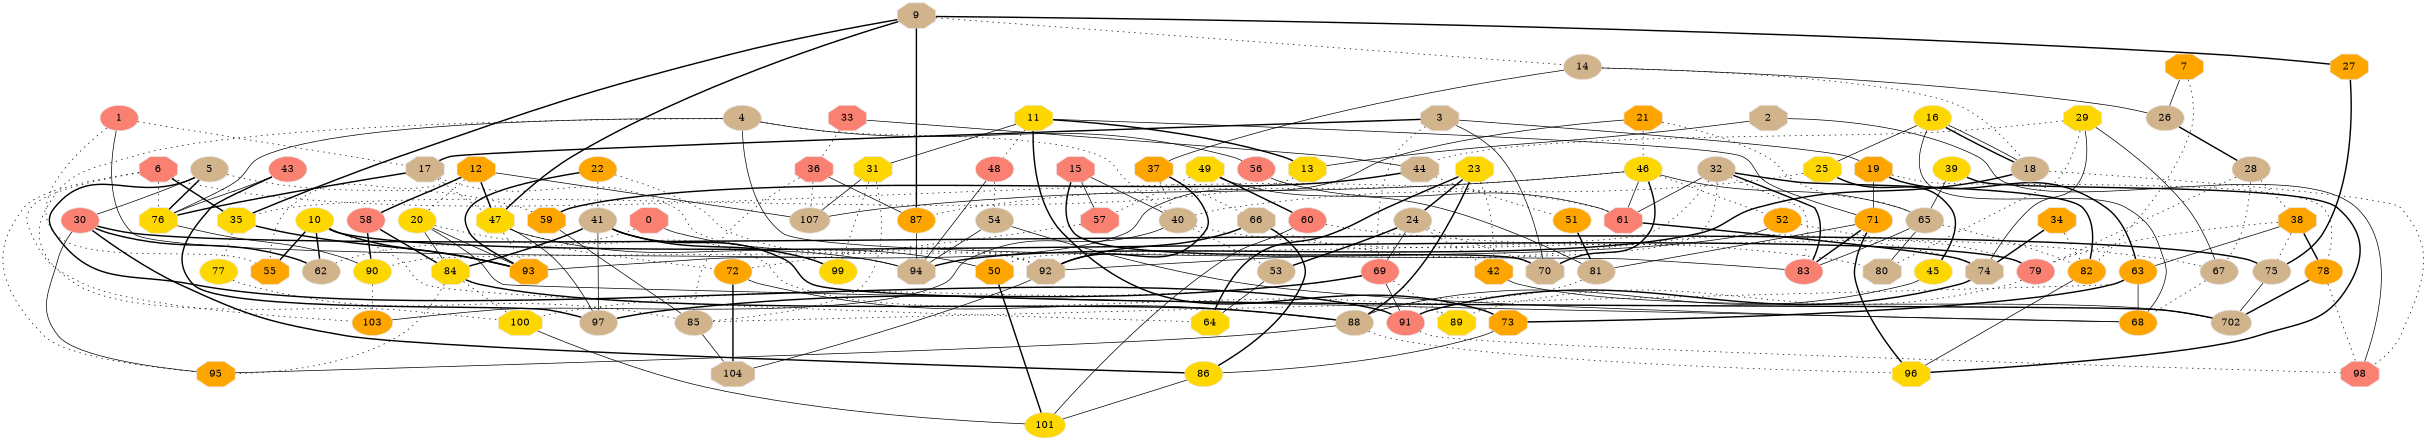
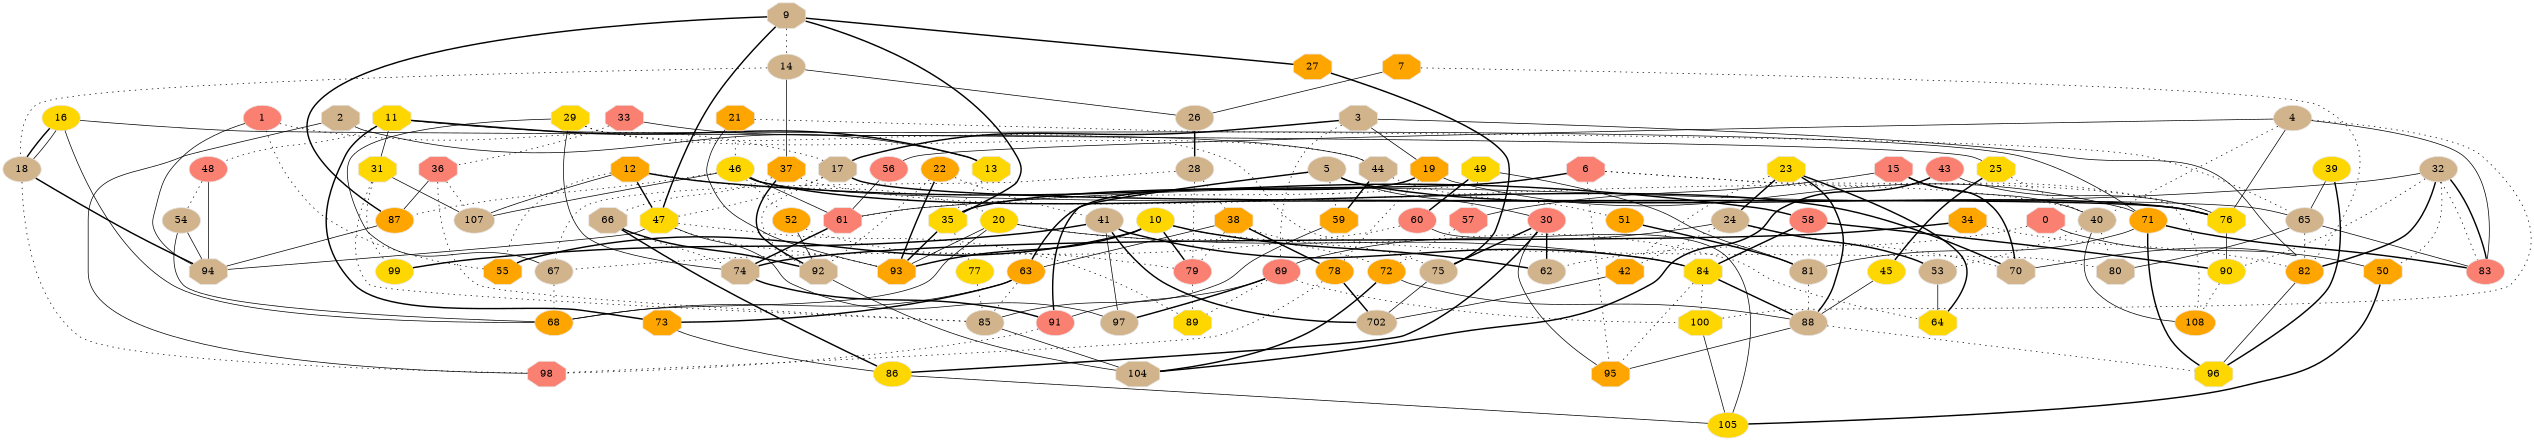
(308, 304) -> (1581, 313)
(372, 323) -> (2195, 323)
(1045, 425) -> (1728, 425)
